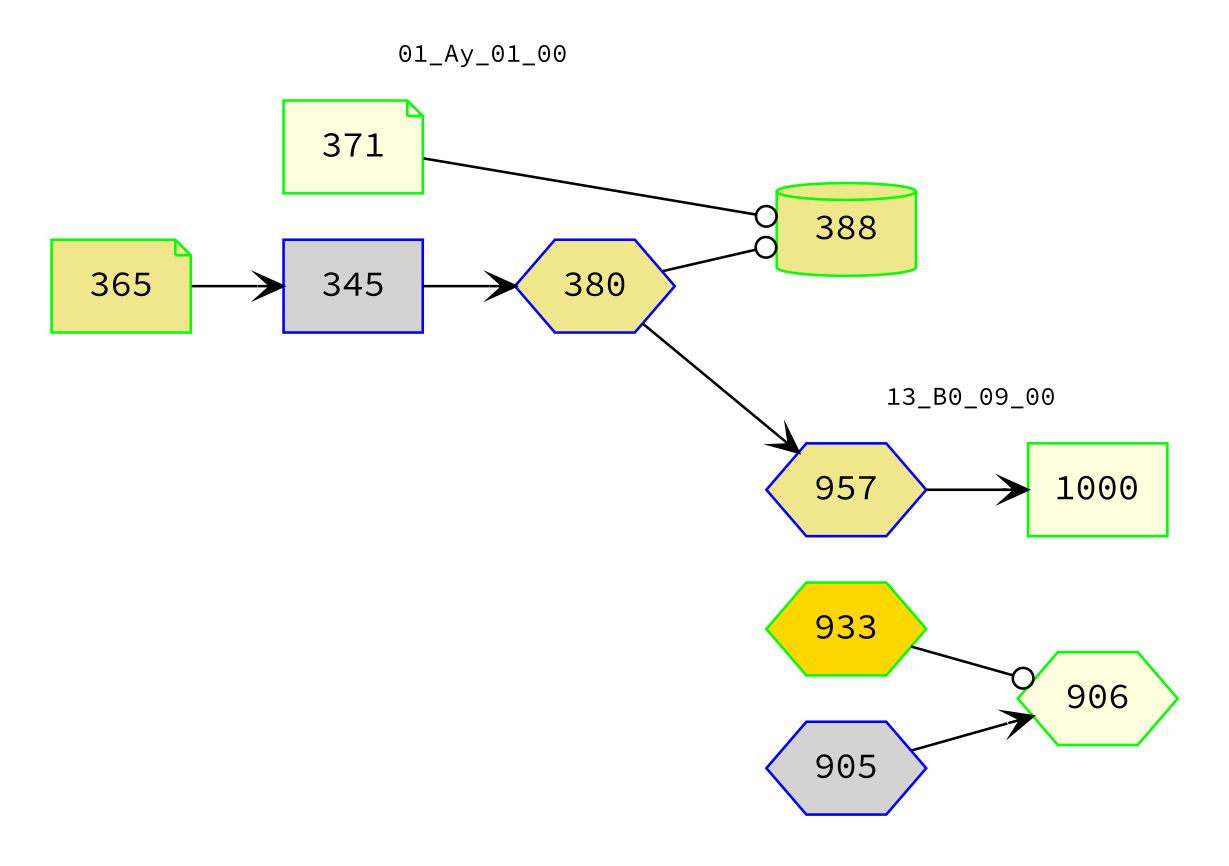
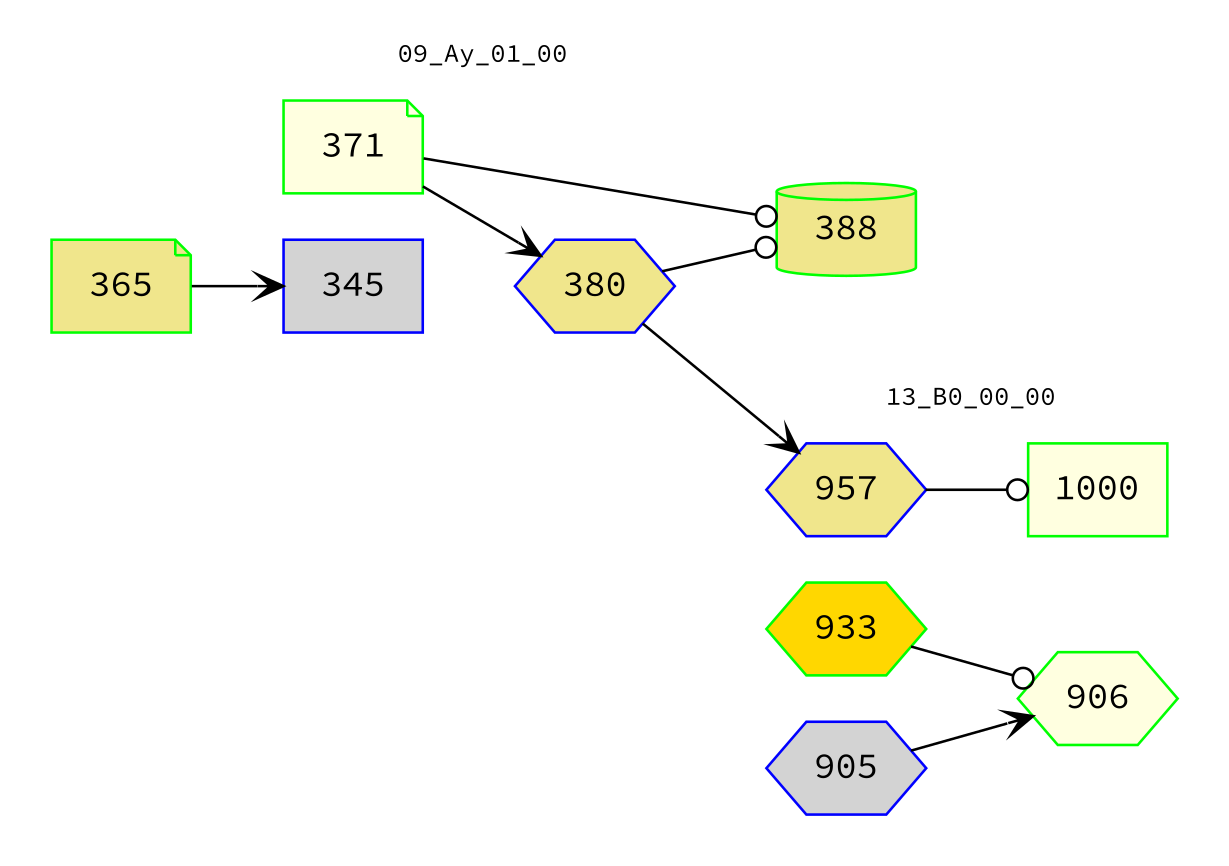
(484, 55) -> (484, 55)
(456, 286) -> (471, 215)
(972, 398) -> (972, 398)
(966, 490) -> (966, 490)
